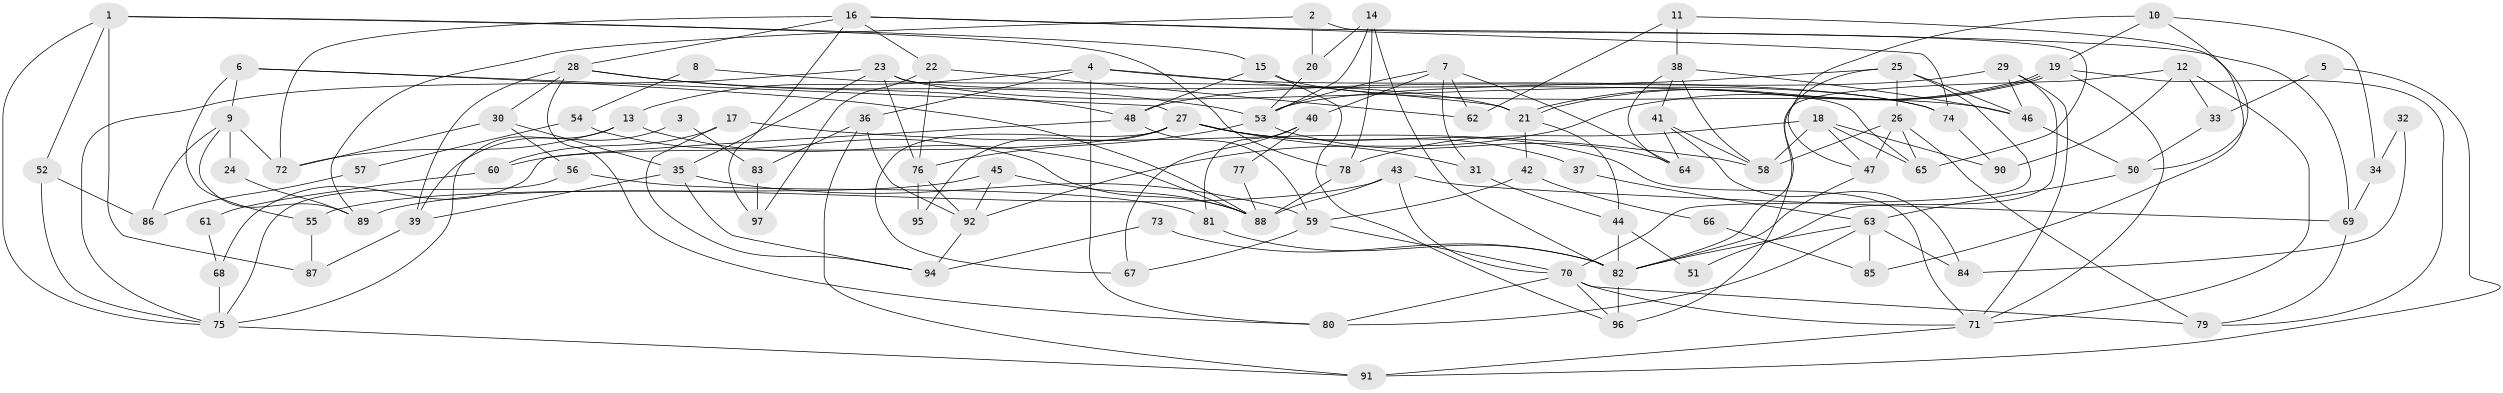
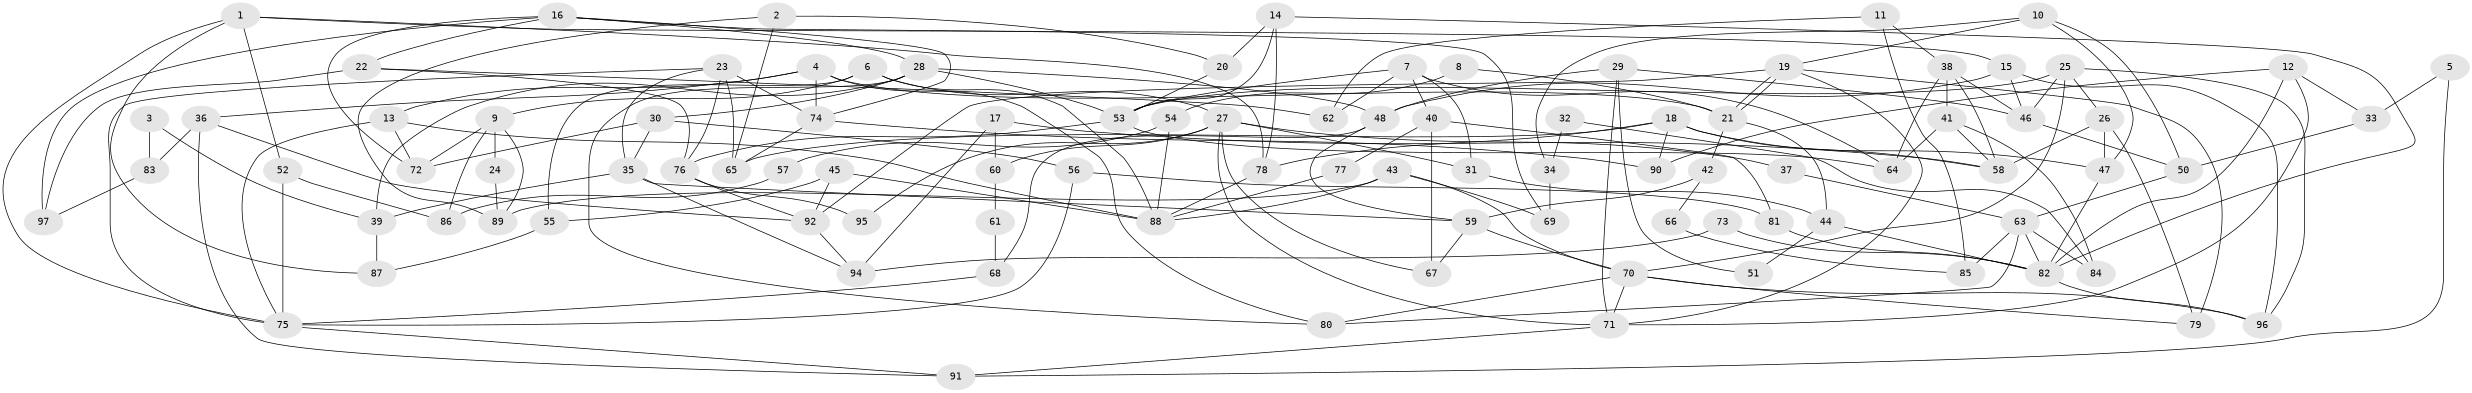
(1907, 139) -> (762, 151)
(2300, 300) -> none
